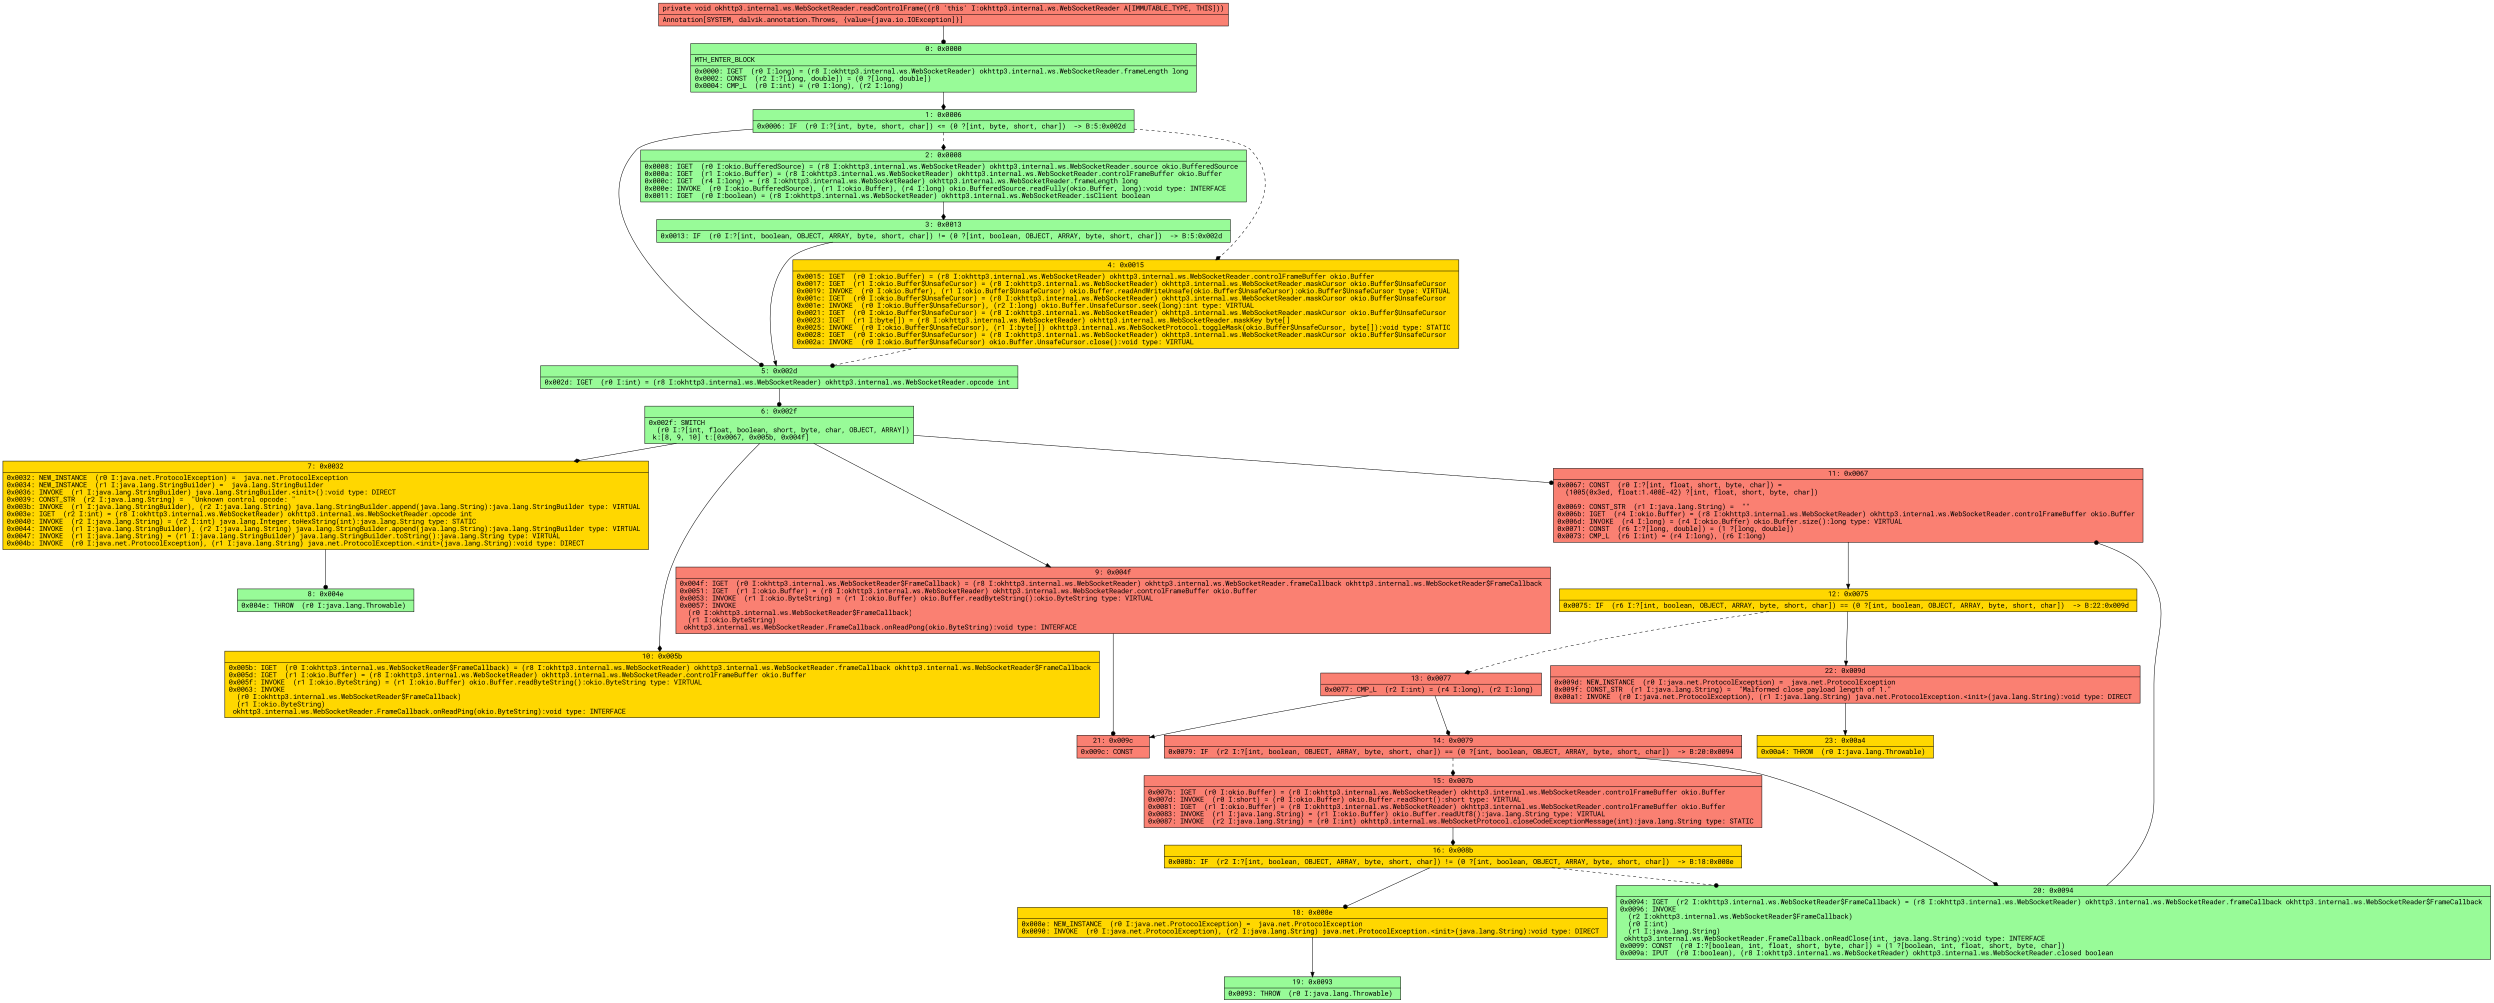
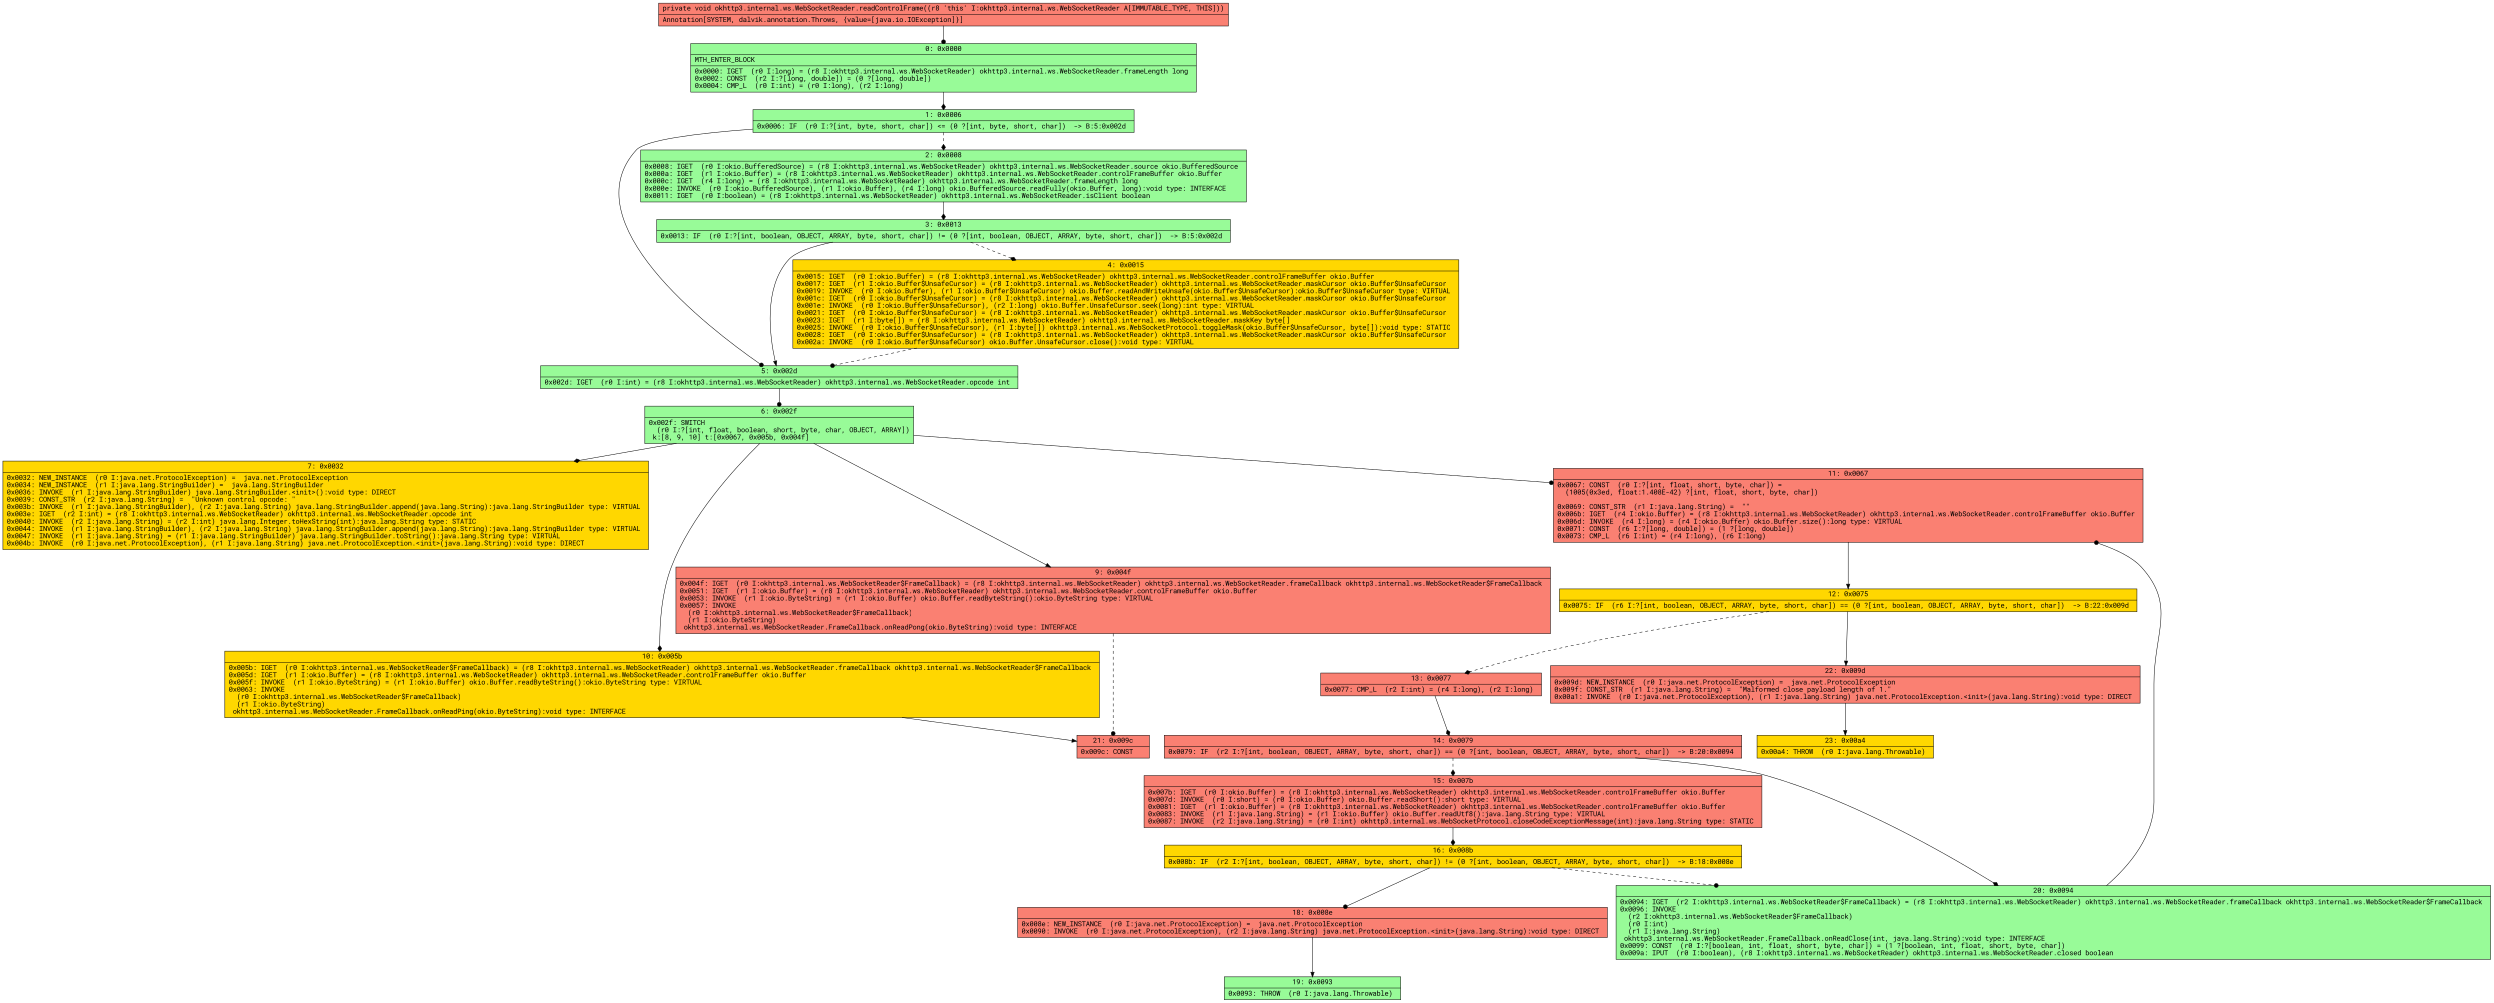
(1252, 152) -> (991, 250)
(326, 600) -> none
(1113, 682) -> (1113, 682)
(1261, 715) -> (987, 729)
(1312, 922) -> (1312, 922)
